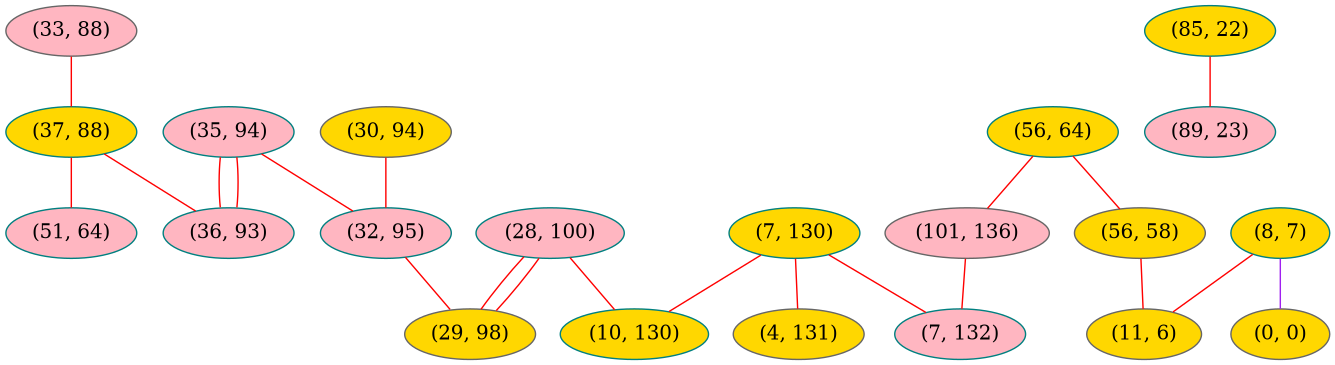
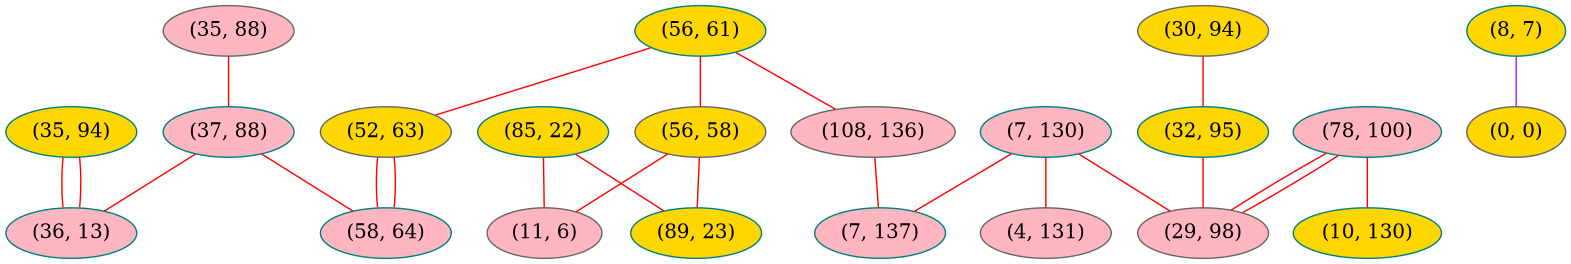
(71, 31) -> (229, 31)
(71, 132) -> (229, 132)
(229, 132) -> (71, 132)
none -> (386, 132)
(1053, 132) -> (700, 31)
(1210, 132) -> (696, 233)
(307, 183) -> none
none -> (698, 183)
(71, 233) -> (386, 233)
(229, 233) -> (71, 233)
(386, 233) -> (1203, 132)
(550, 233) -> (1367, 132)
(794, 233) -> (1046, 132)
(967, 233) -> (873, 132)
(715, 283) -> (1124, 183)
(1213, 283) -> (544, 183)
(470, 334) -> (1203, 233)
(799, 334) -> (1046, 233)
(960, 334) -> (880, 233)
(1144, 334) -> (545, 233)
